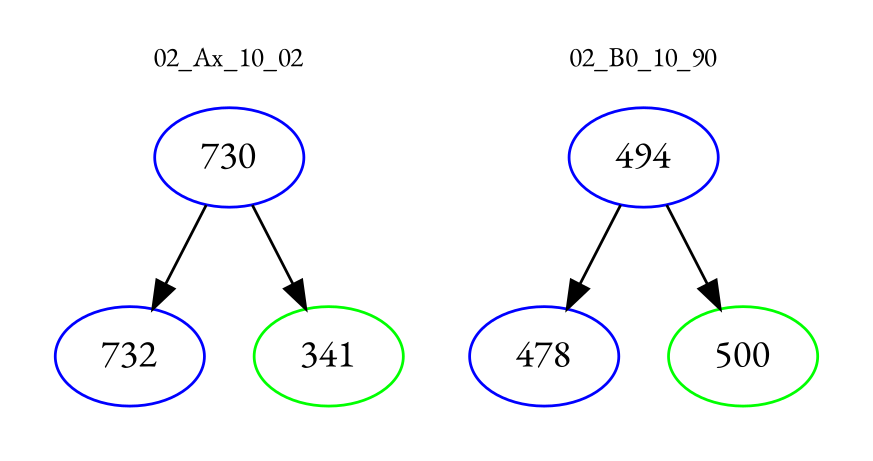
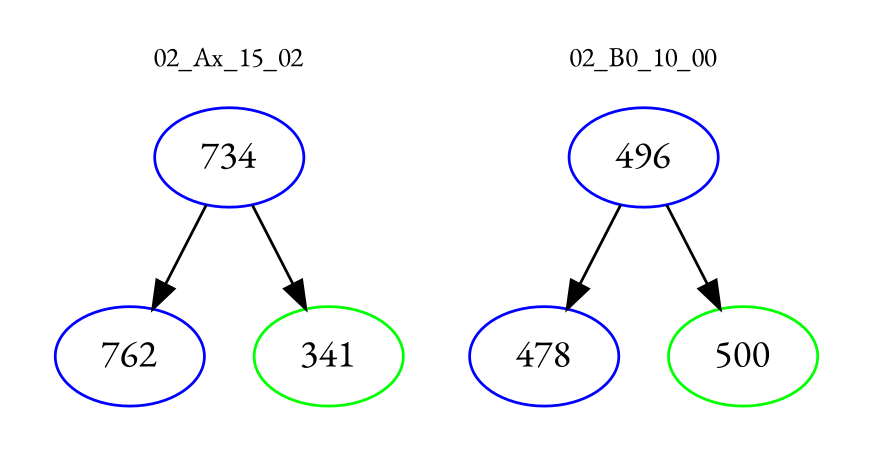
(229, 59) -> (229, 59)
(644, 59) -> (644, 59)
(229, 157) -> (229, 157)
(644, 157) -> (644, 157)
(130, 356) -> (130, 356)
